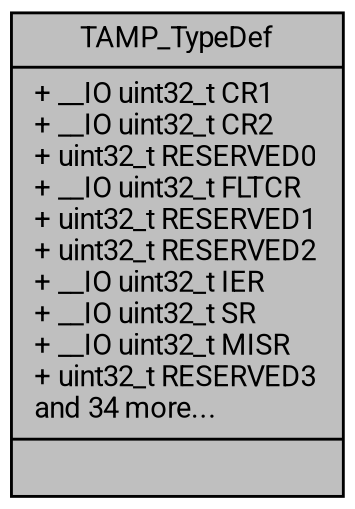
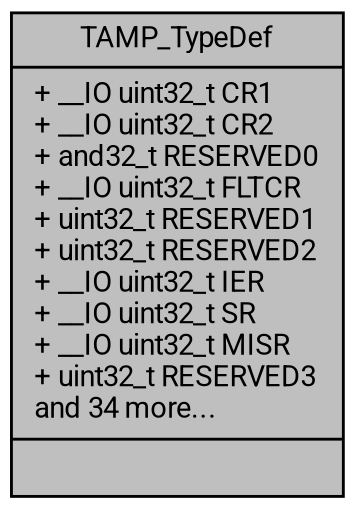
(176, 157) -> (177, 157)
